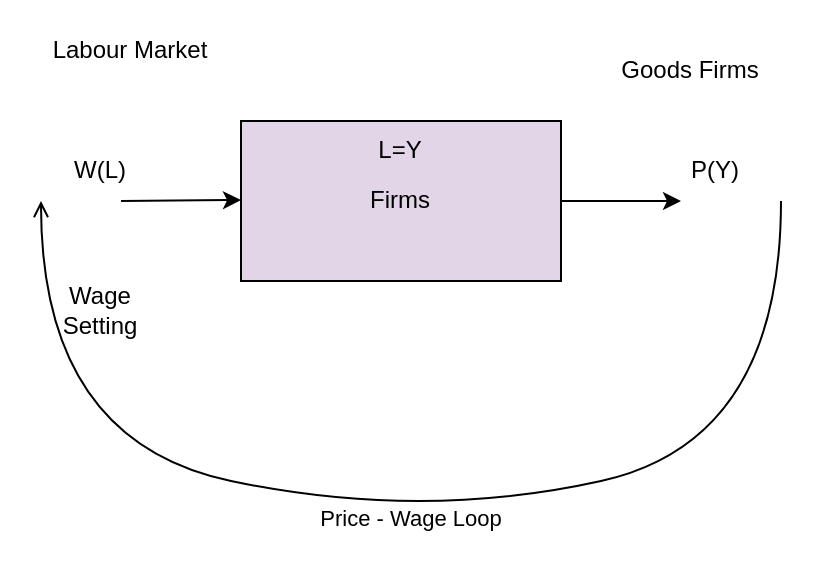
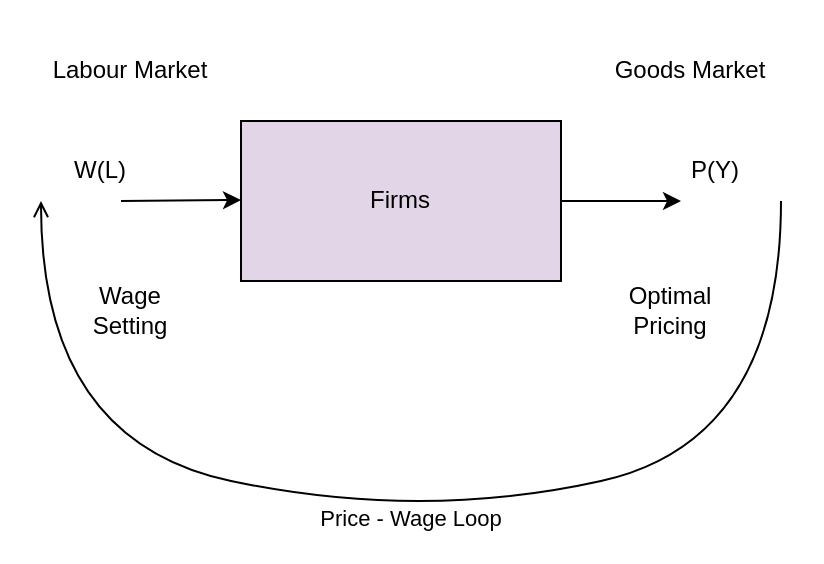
(131, 51) -> (131, 71)
(691, 71) -> (691, 71)
(401, 151) -> none
(101, 311) -> (131, 311)
none -> (671, 311)
